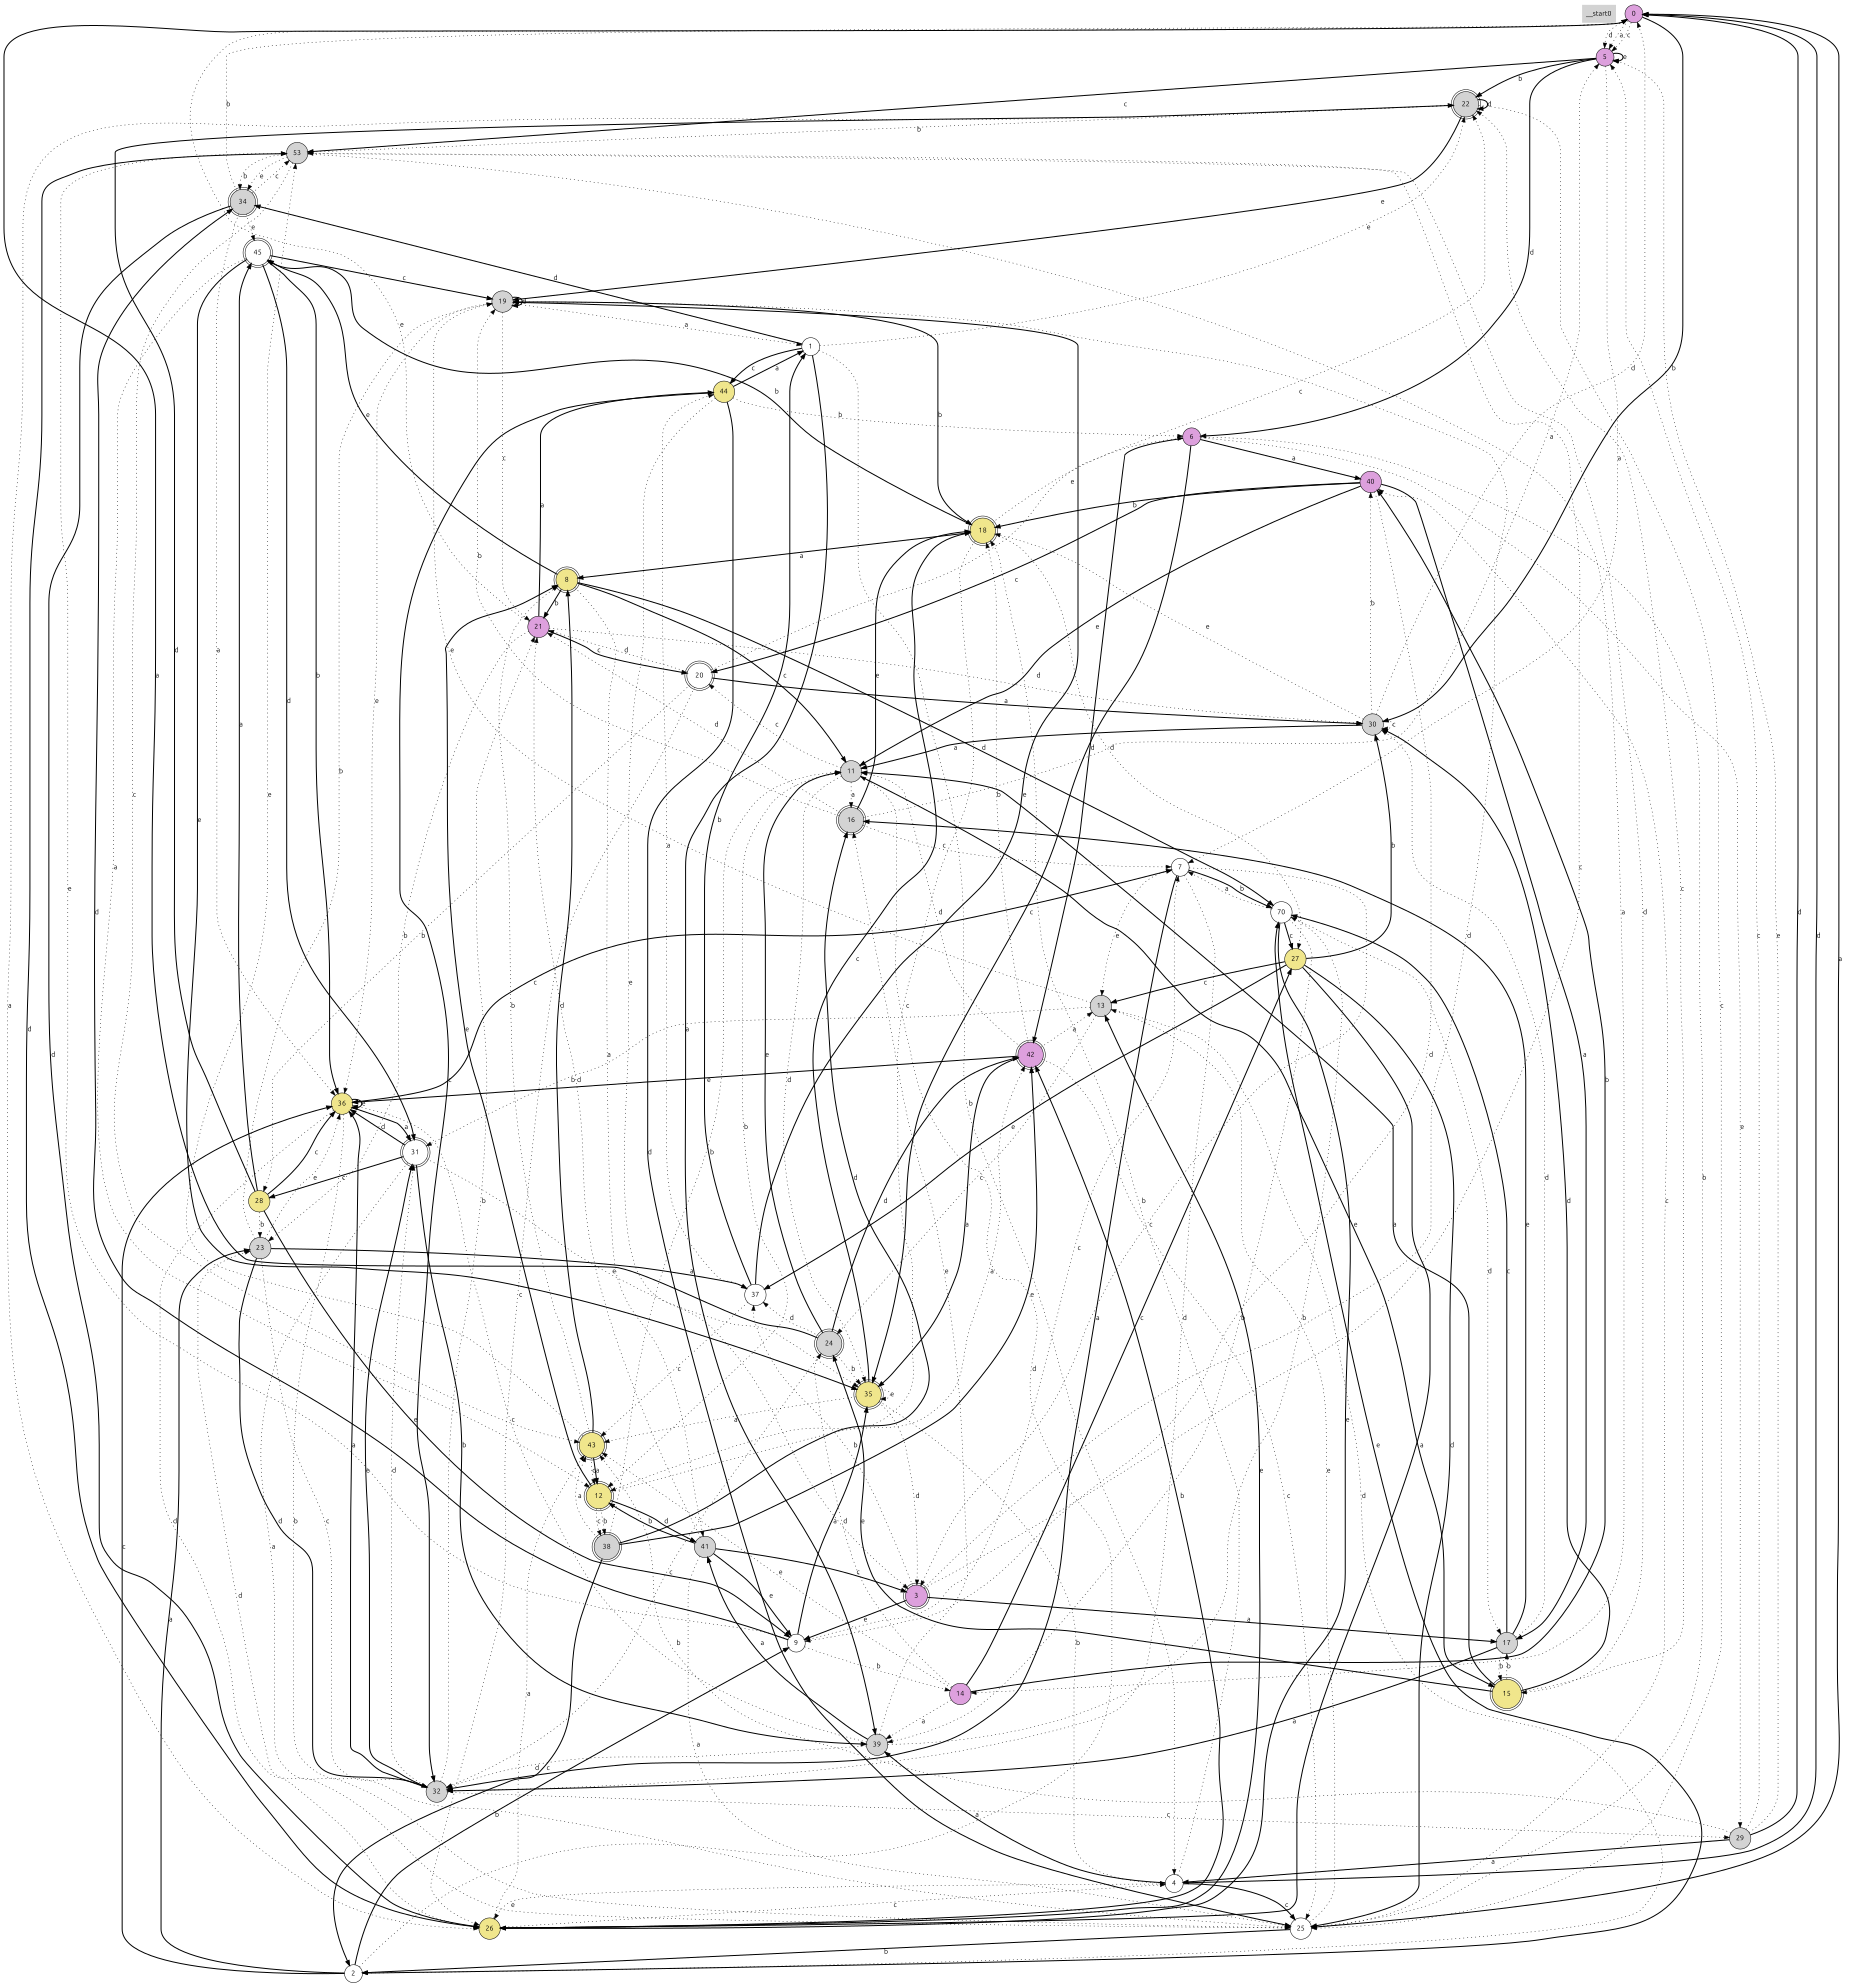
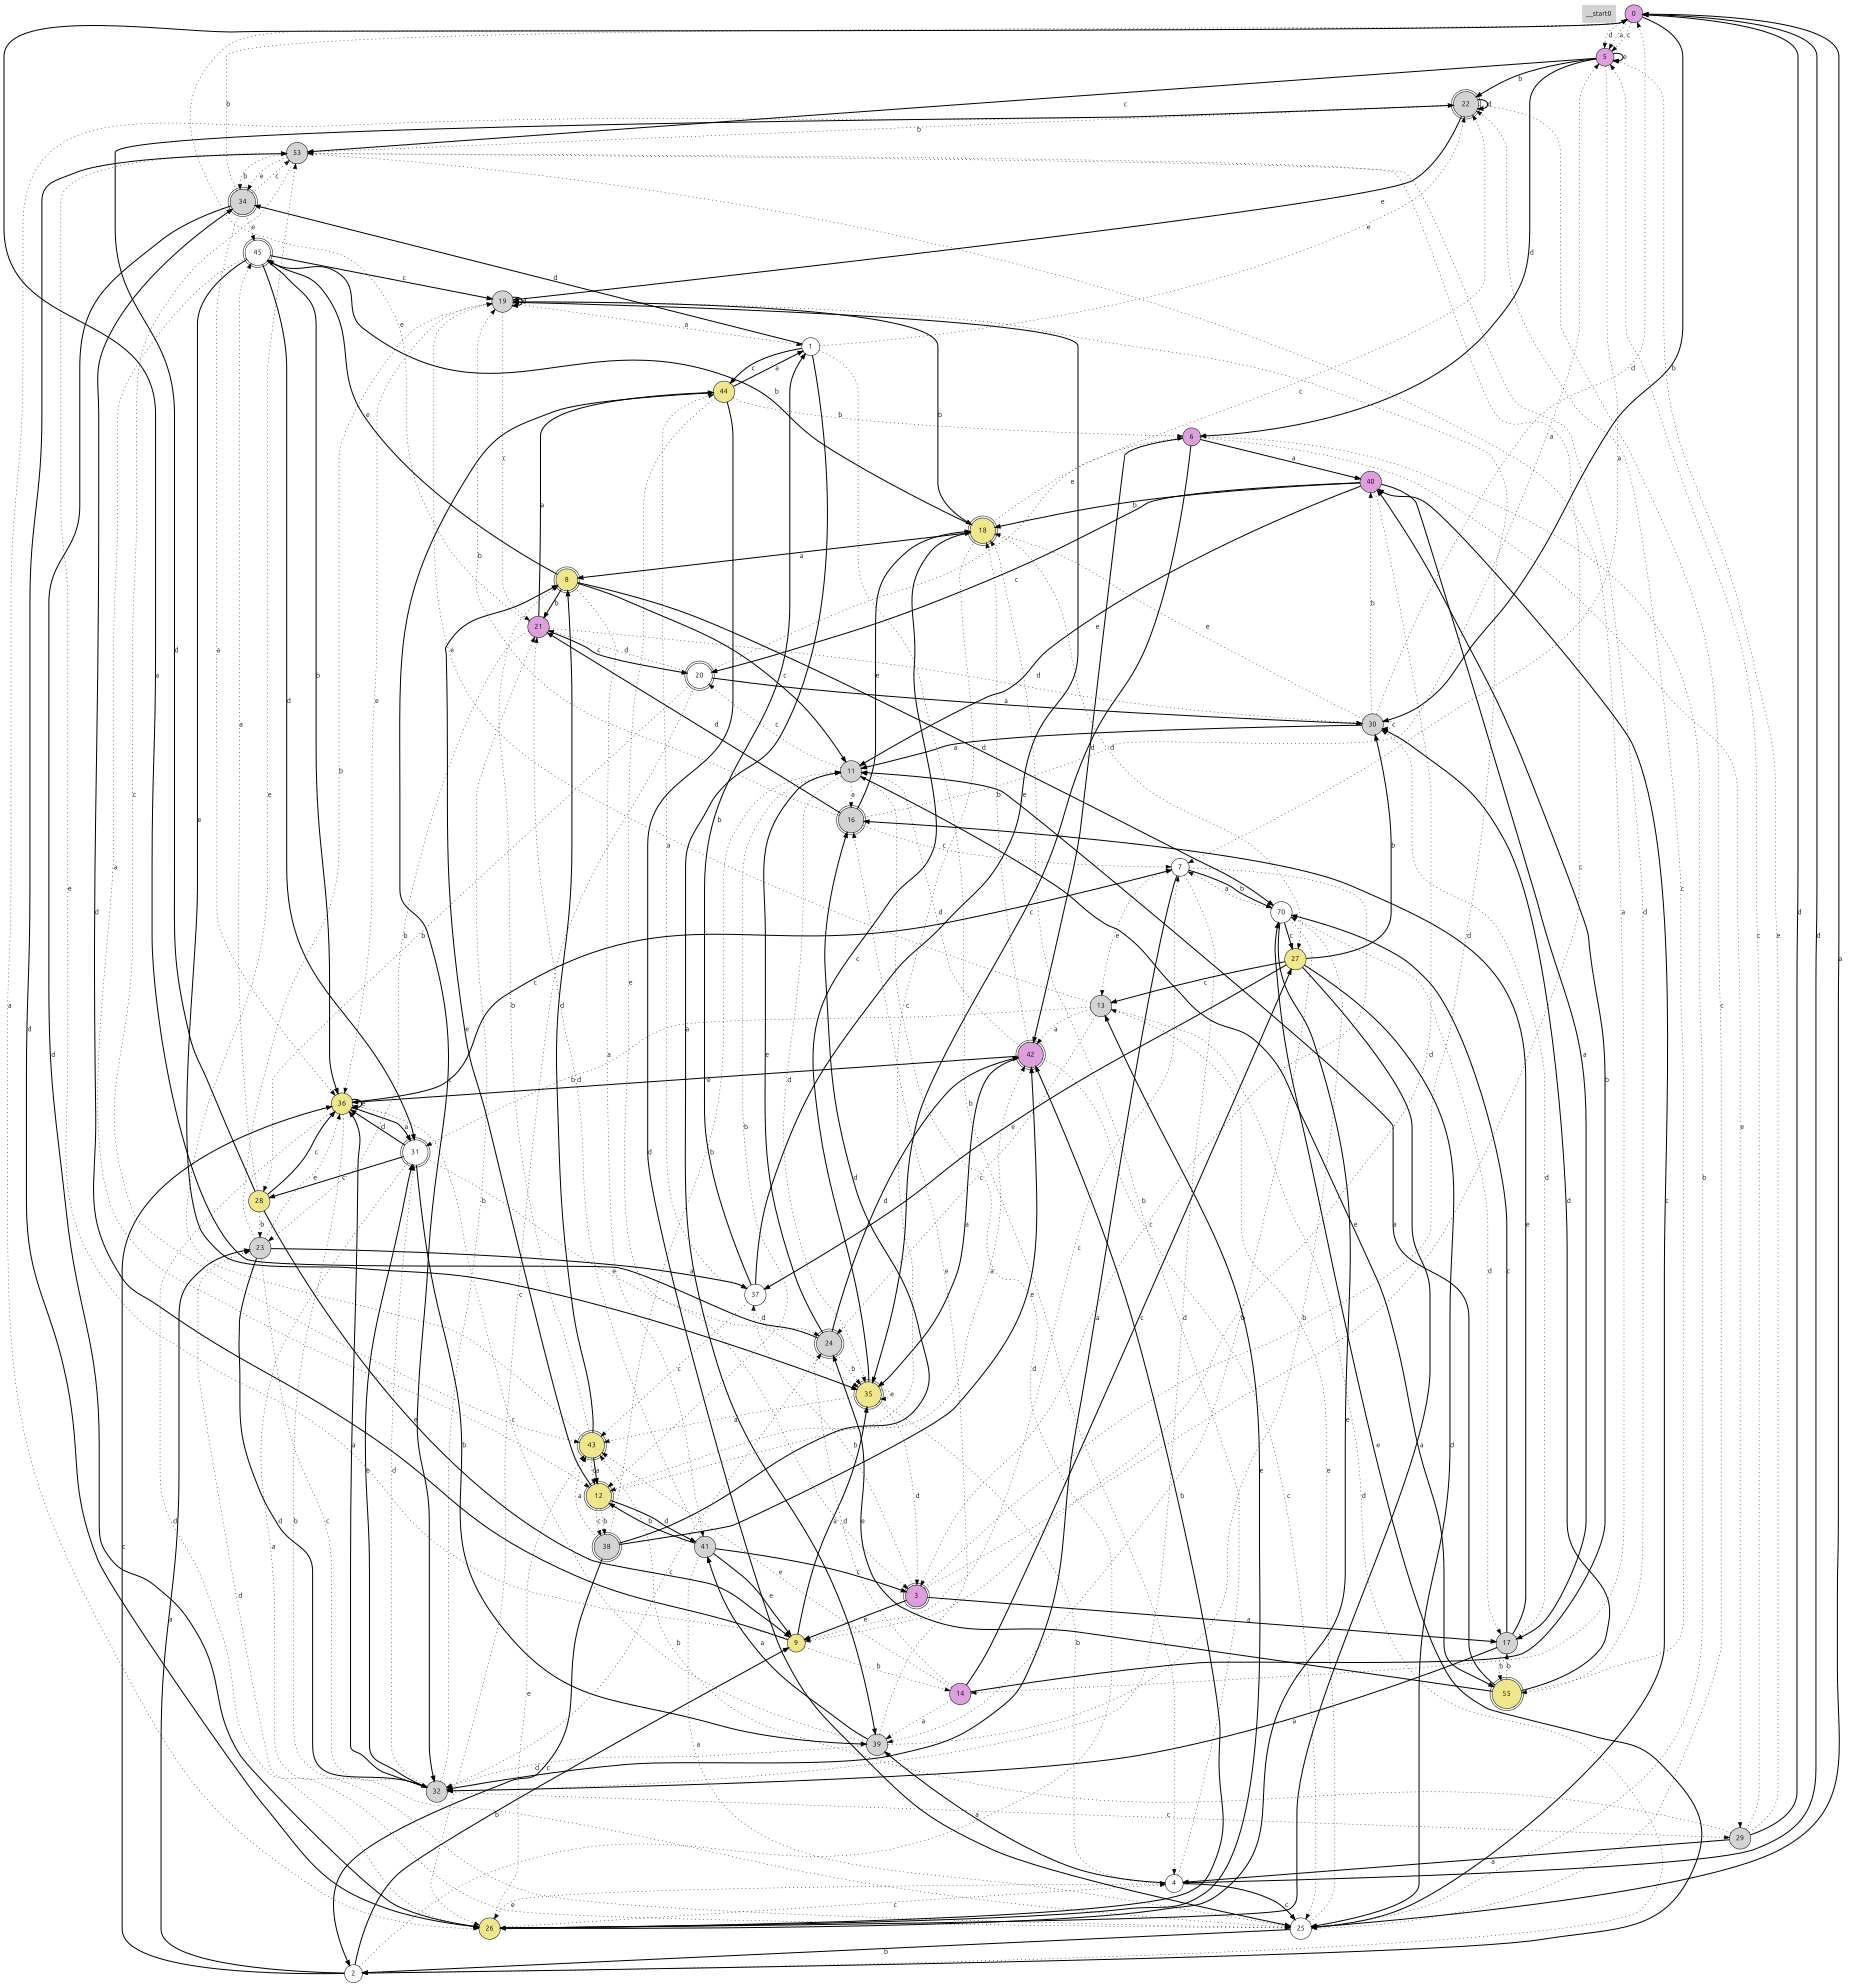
(696, 724) -> (696, 724)
(239, 729) -> (239, 729)
(1064, 1031) -> (1063, 1020)
(1665, 1248) -> (1665, 1248)
(792, 1323) -> (779, 1329)
(796, 1643) -> (796, 1643)
(529, 1694) -> (529, 1694)
(1507, 1694) -> (1507, 1694)
